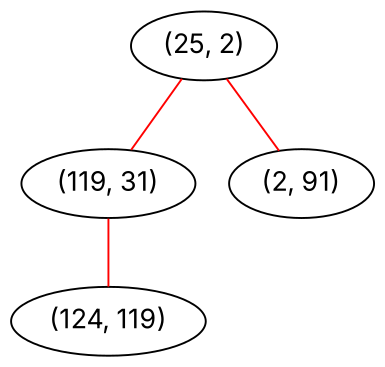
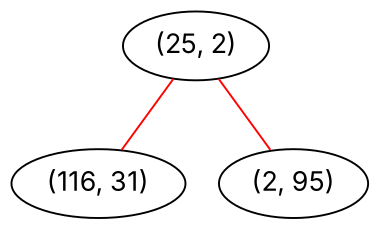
(108, 184) -> (98, 184)
(302, 184) -> (294, 184)
(108, 321) -> none
